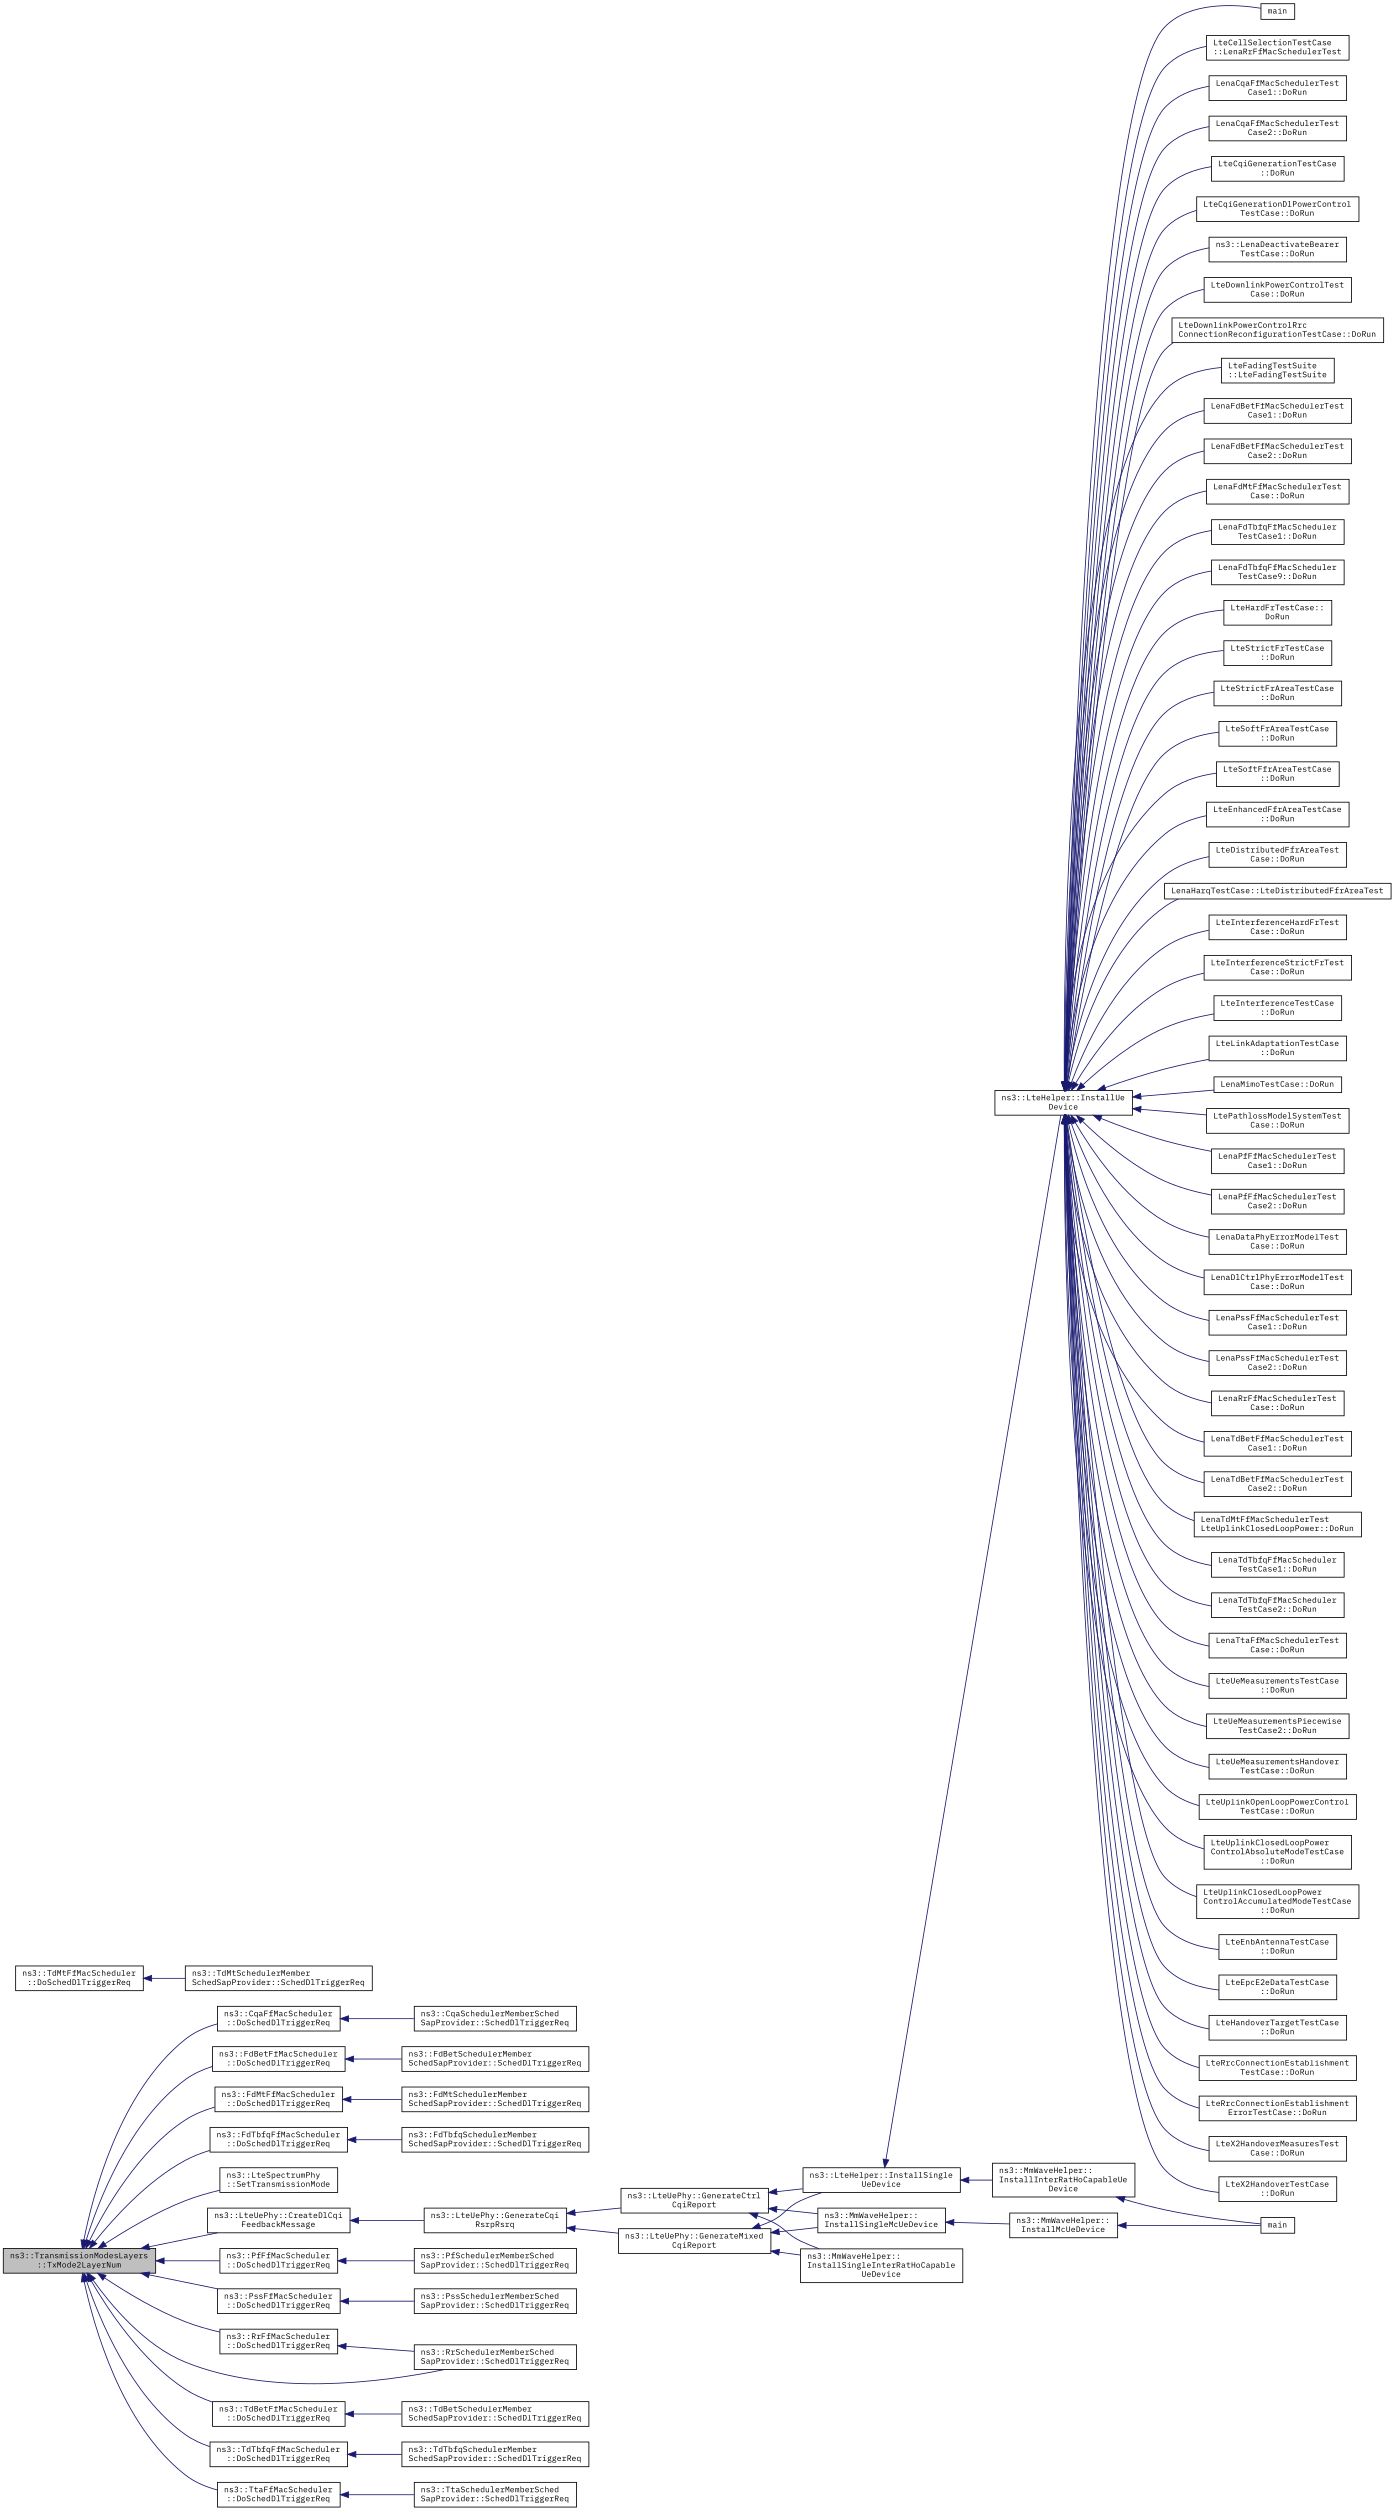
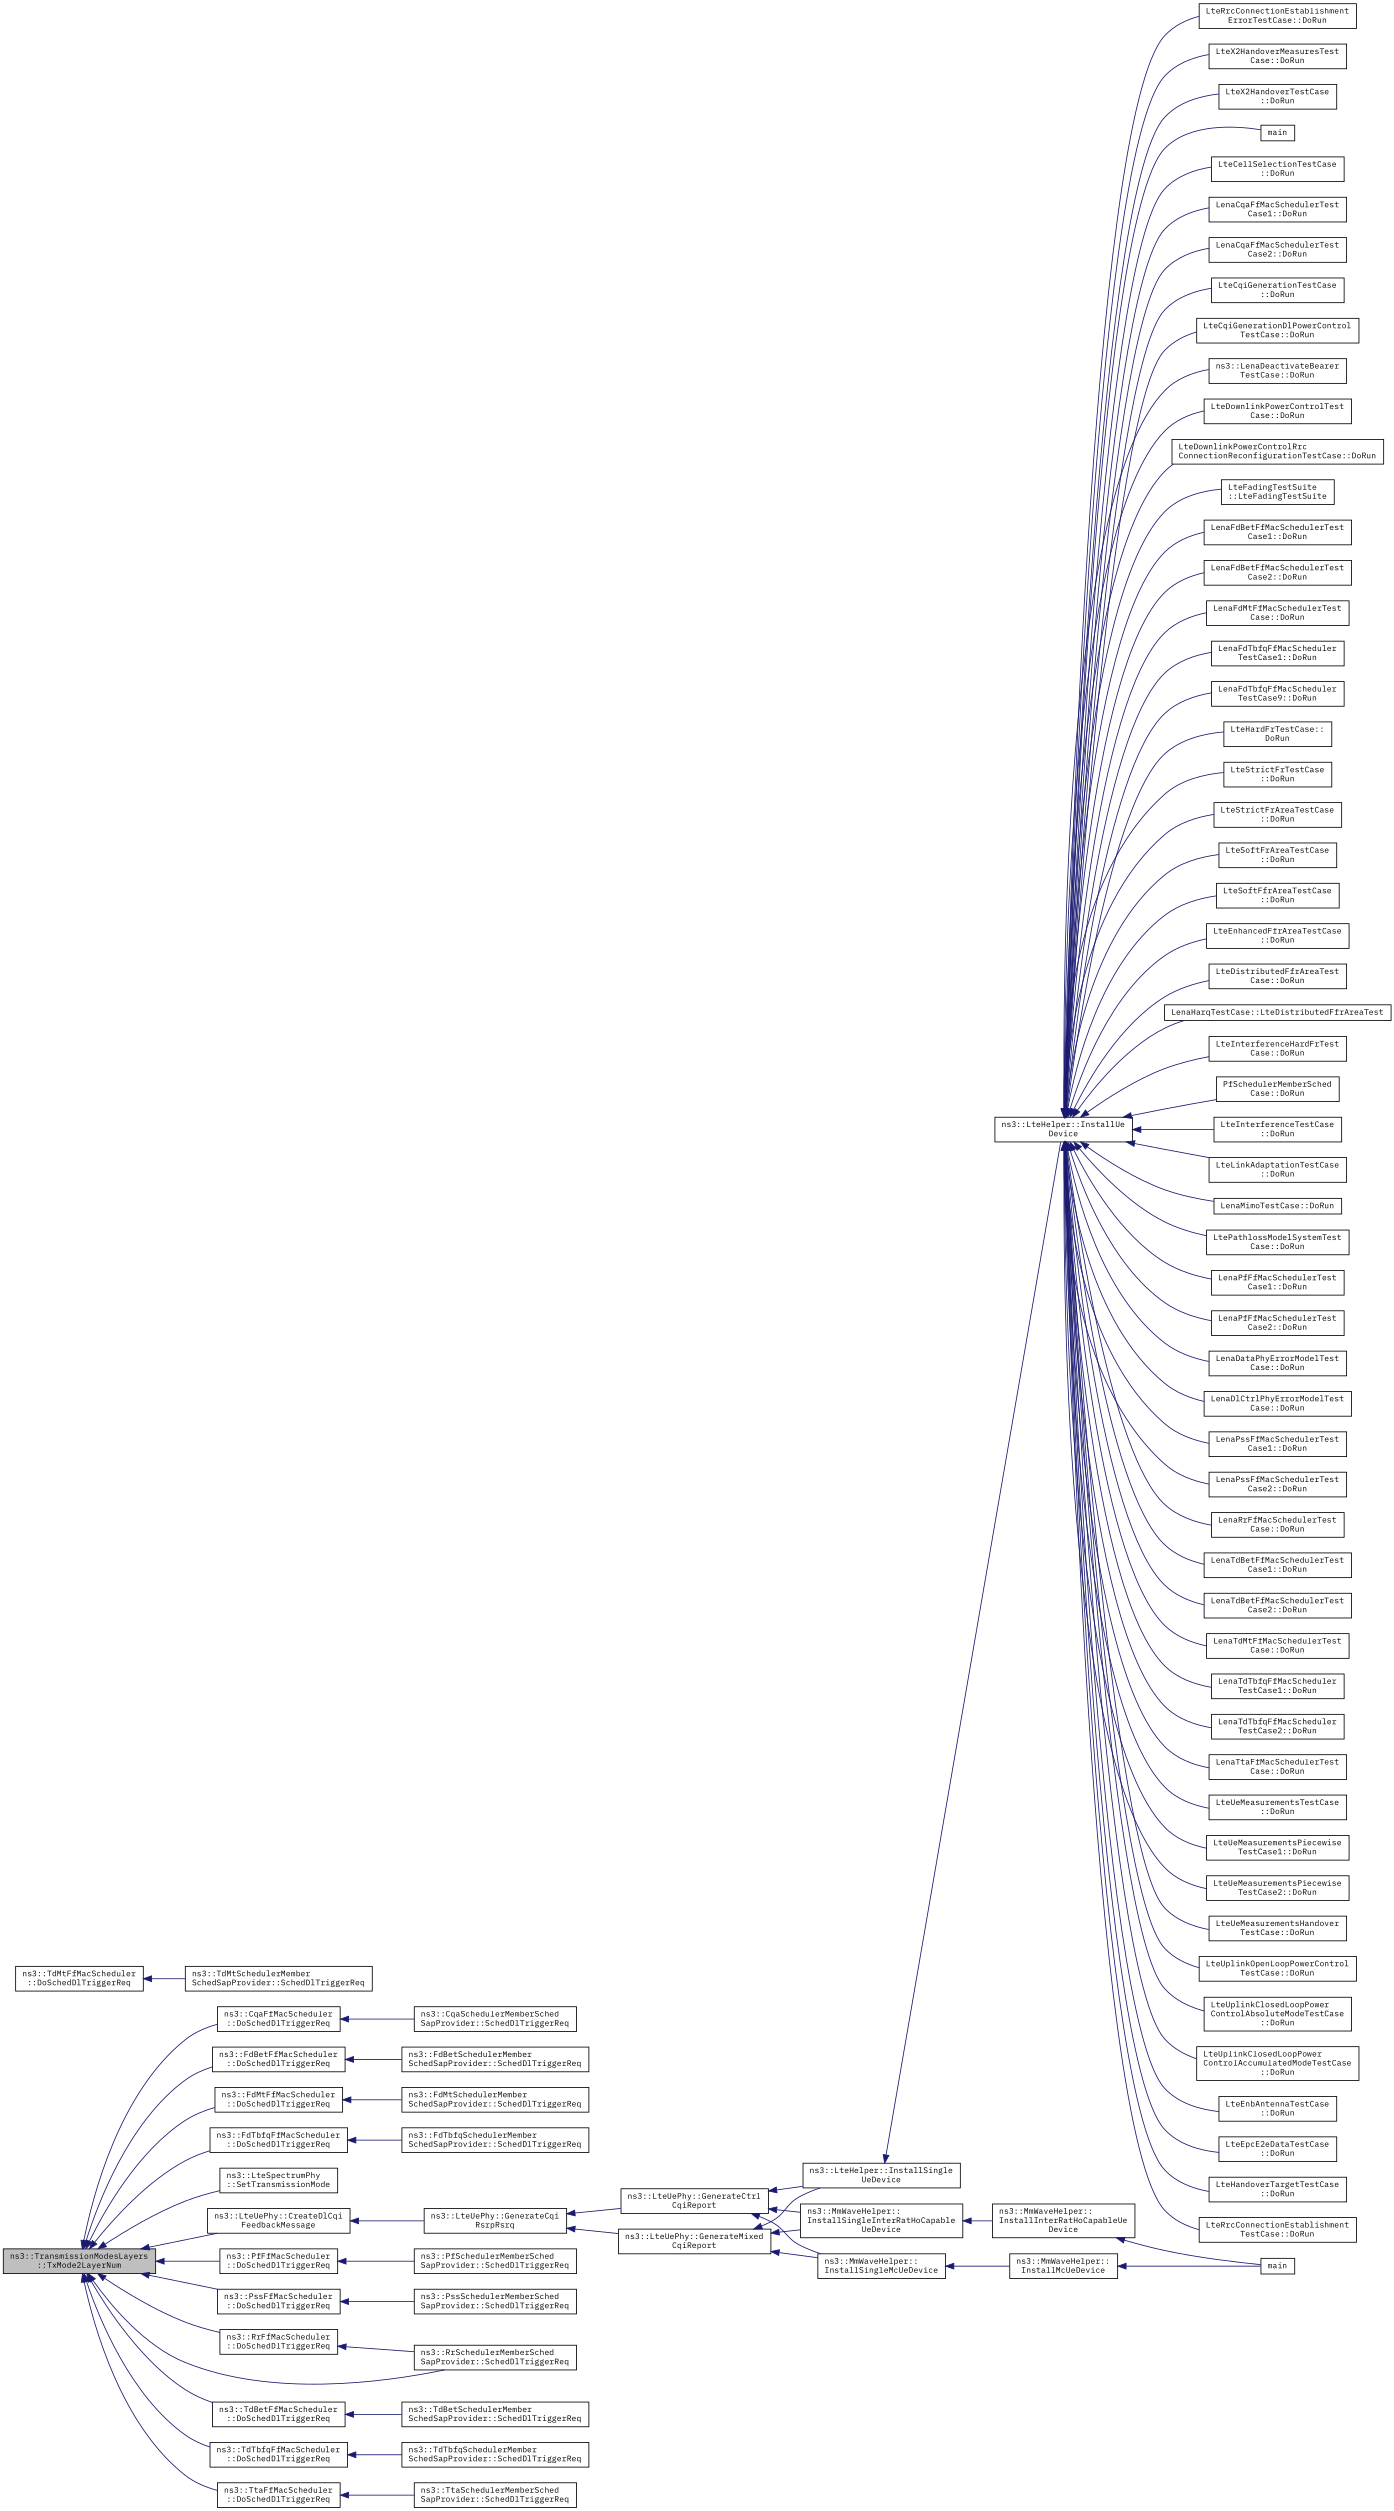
(1278, 48) -> (1278, 169)
(1278, 968) -> (1278, 1089)
(1278, 1525) -> (1278, 1646)
none -> (1278, 1848)
(981, 2180) -> (982, 2221)
